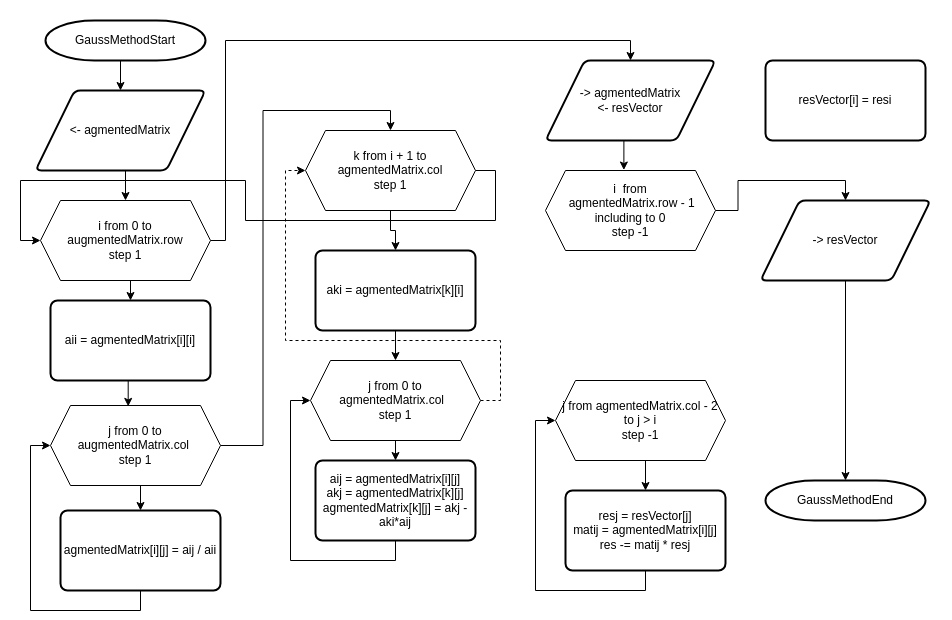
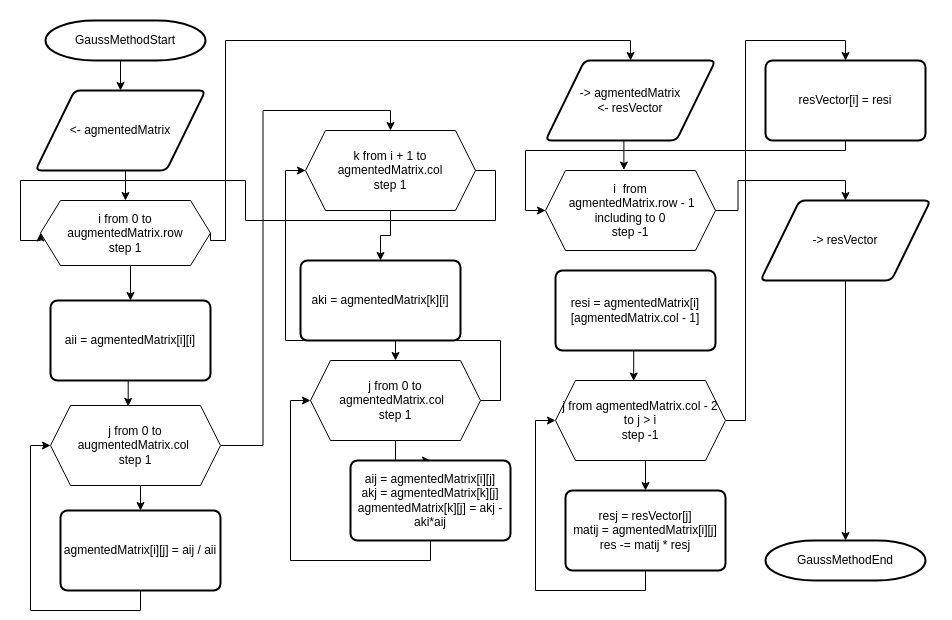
none -> (655, 151)
none -> (746, 185)
(126, 241) -> (126, 233)
(396, 291) -> (381, 301)
(286, 296) -> (286, 296)
none -> (636, 311)
none -> (634, 362)
(396, 501) -> (431, 501)
(846, 501) -> (846, 561)
